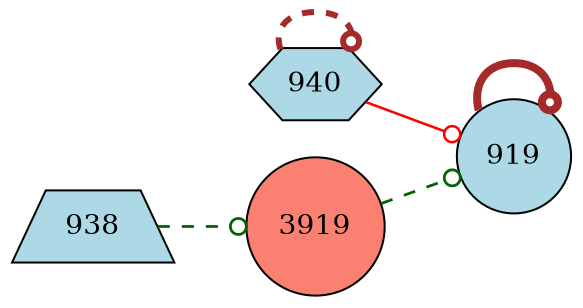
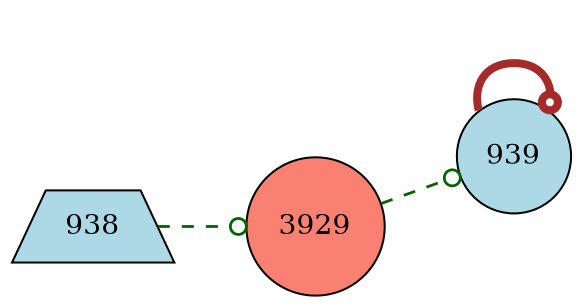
(316, 84) -> none
(514, 156) -> (514, 156)
(316, 226) -> (316, 226)
